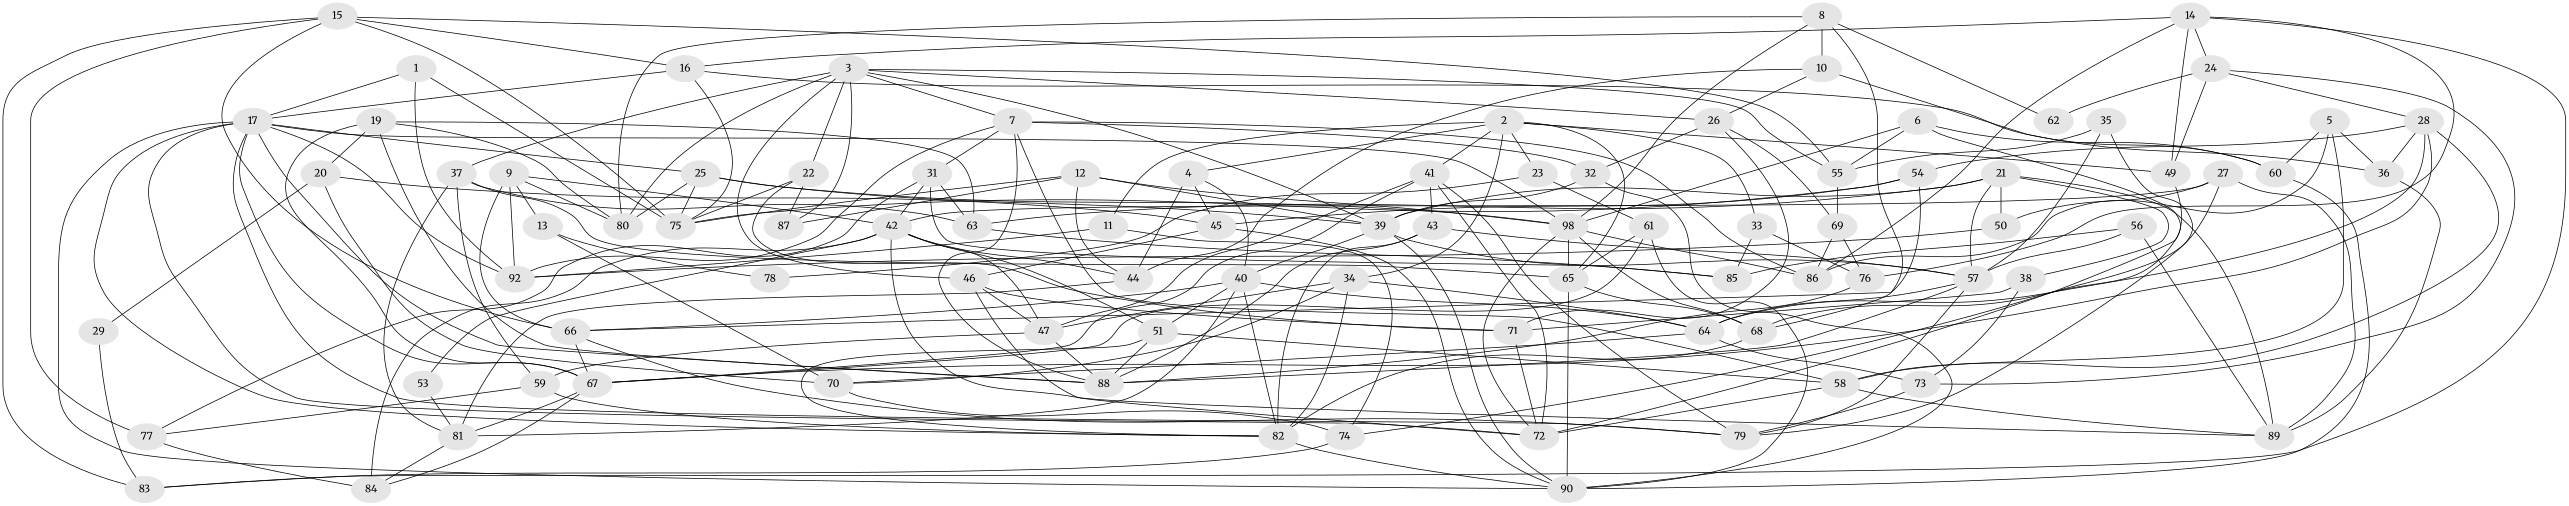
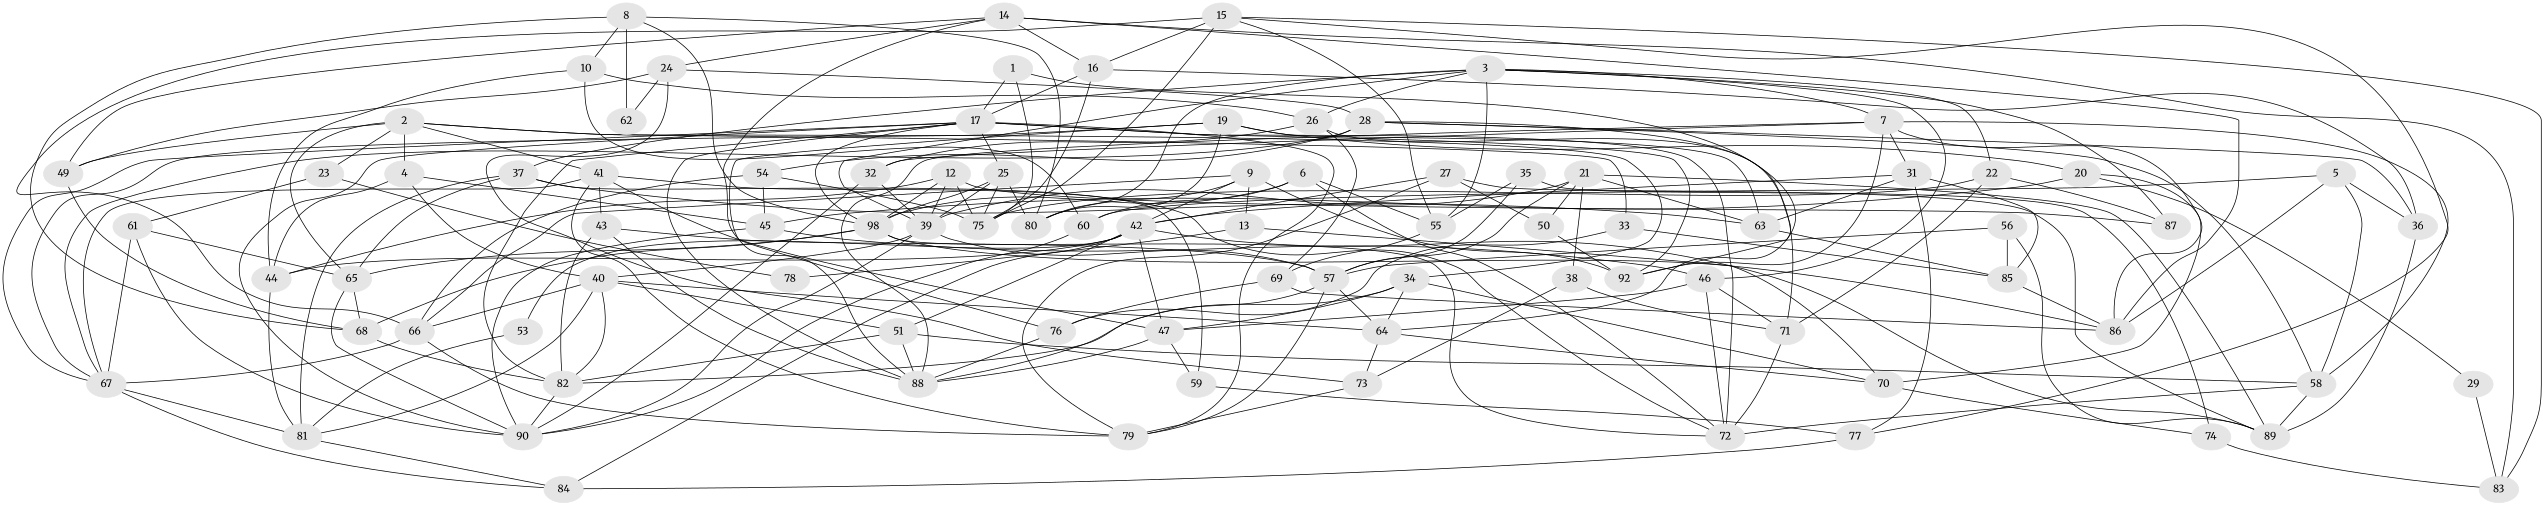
(1108, 226) -> none
none -> (2061, 305)
(782, 422) -> none
